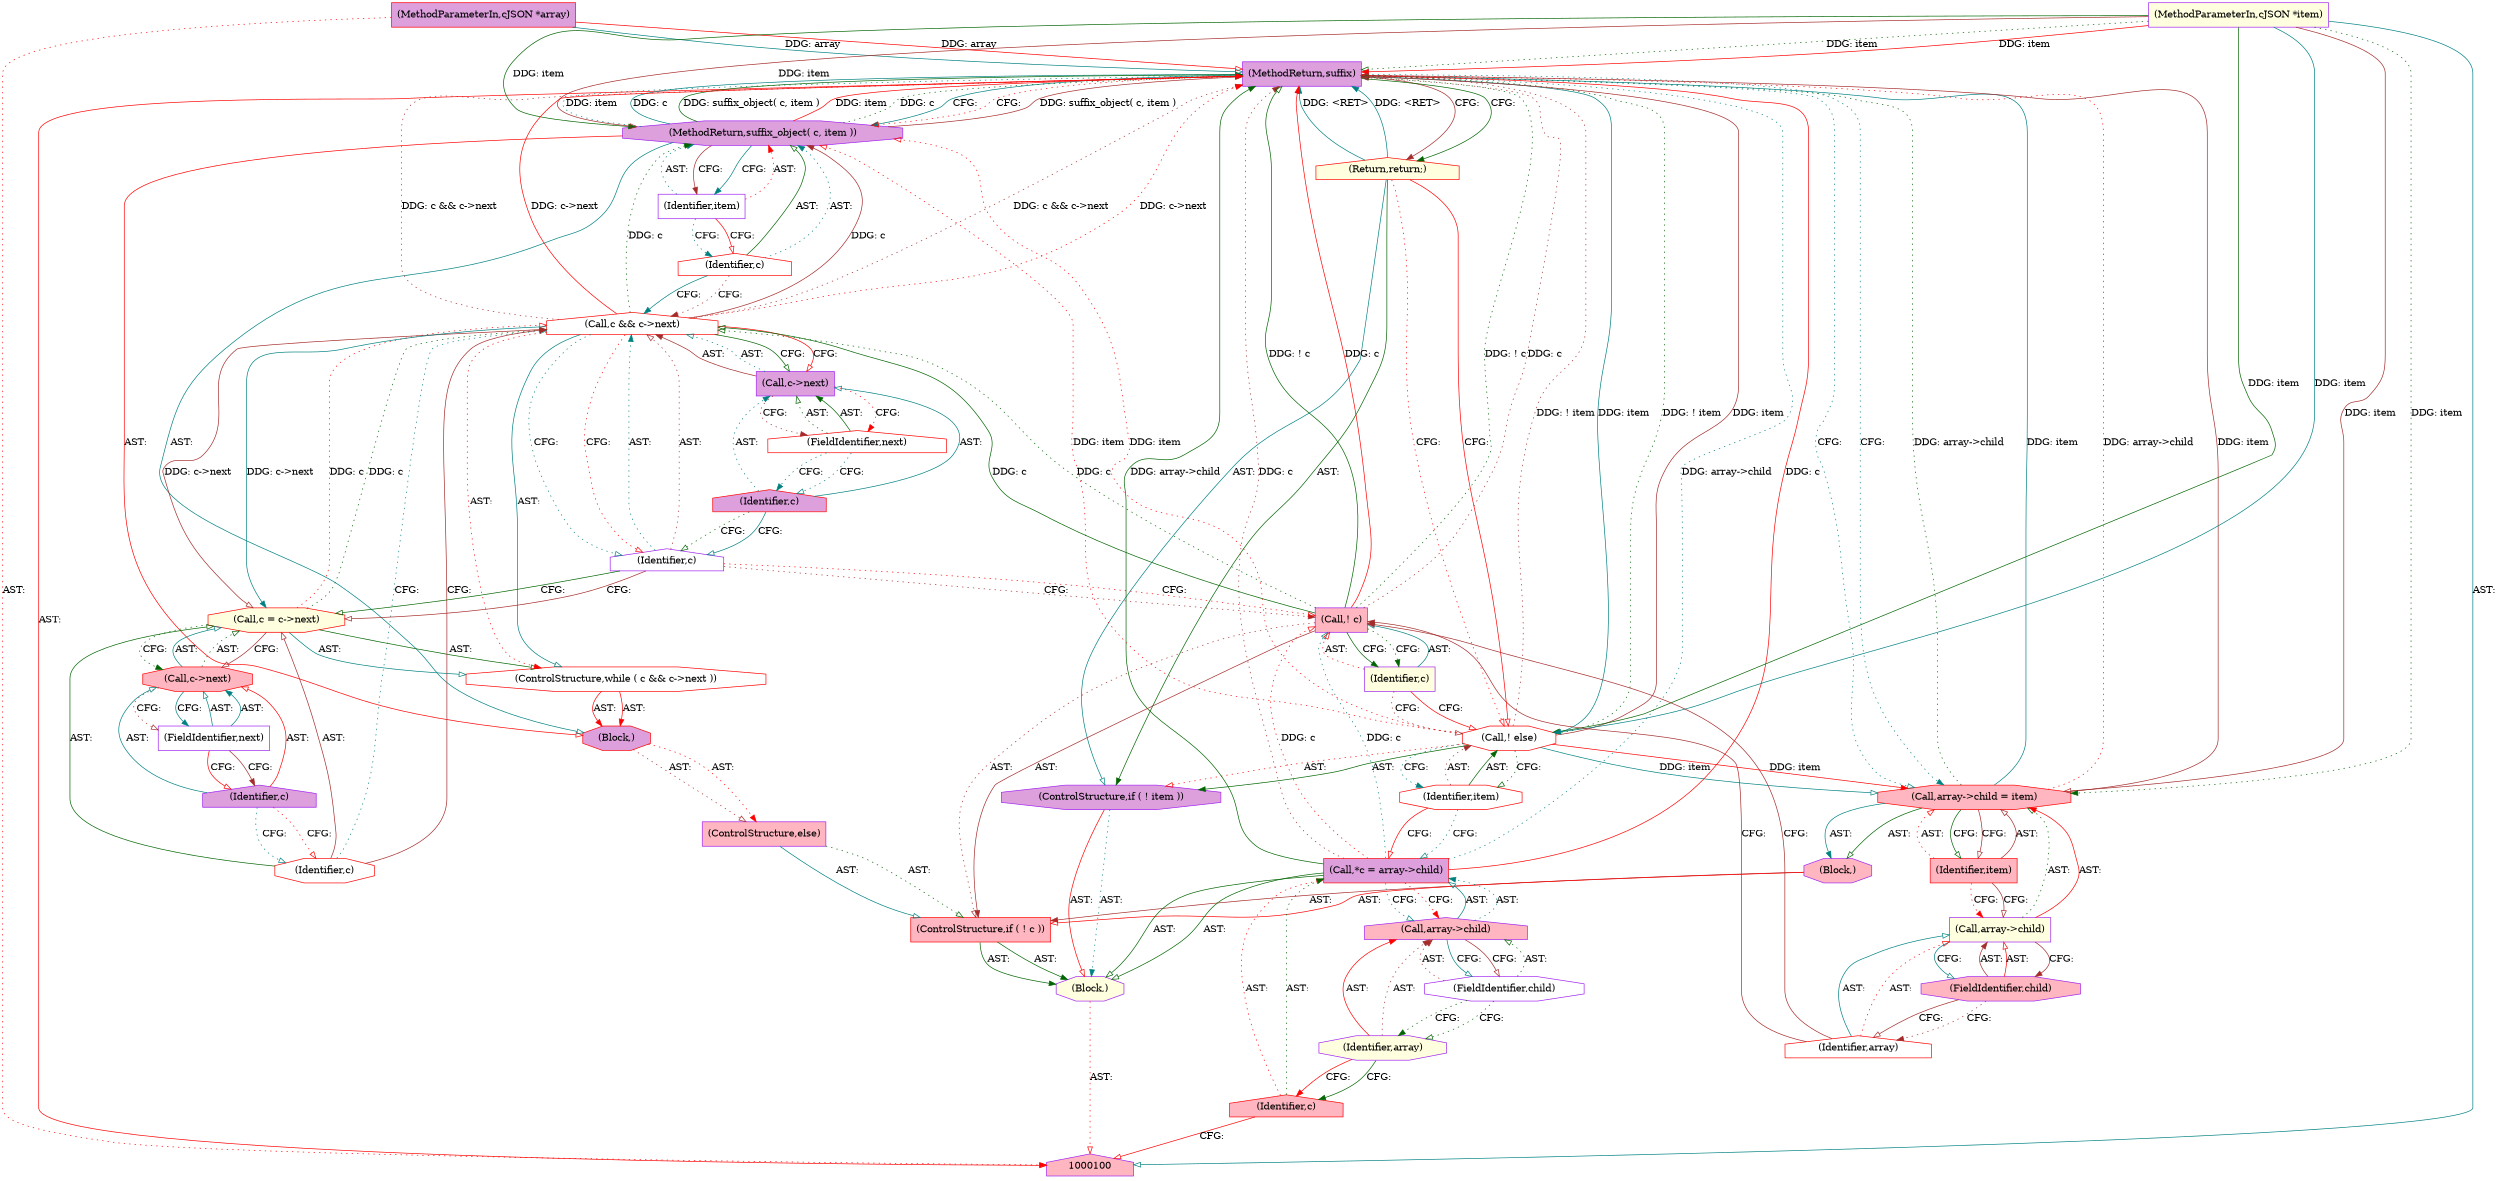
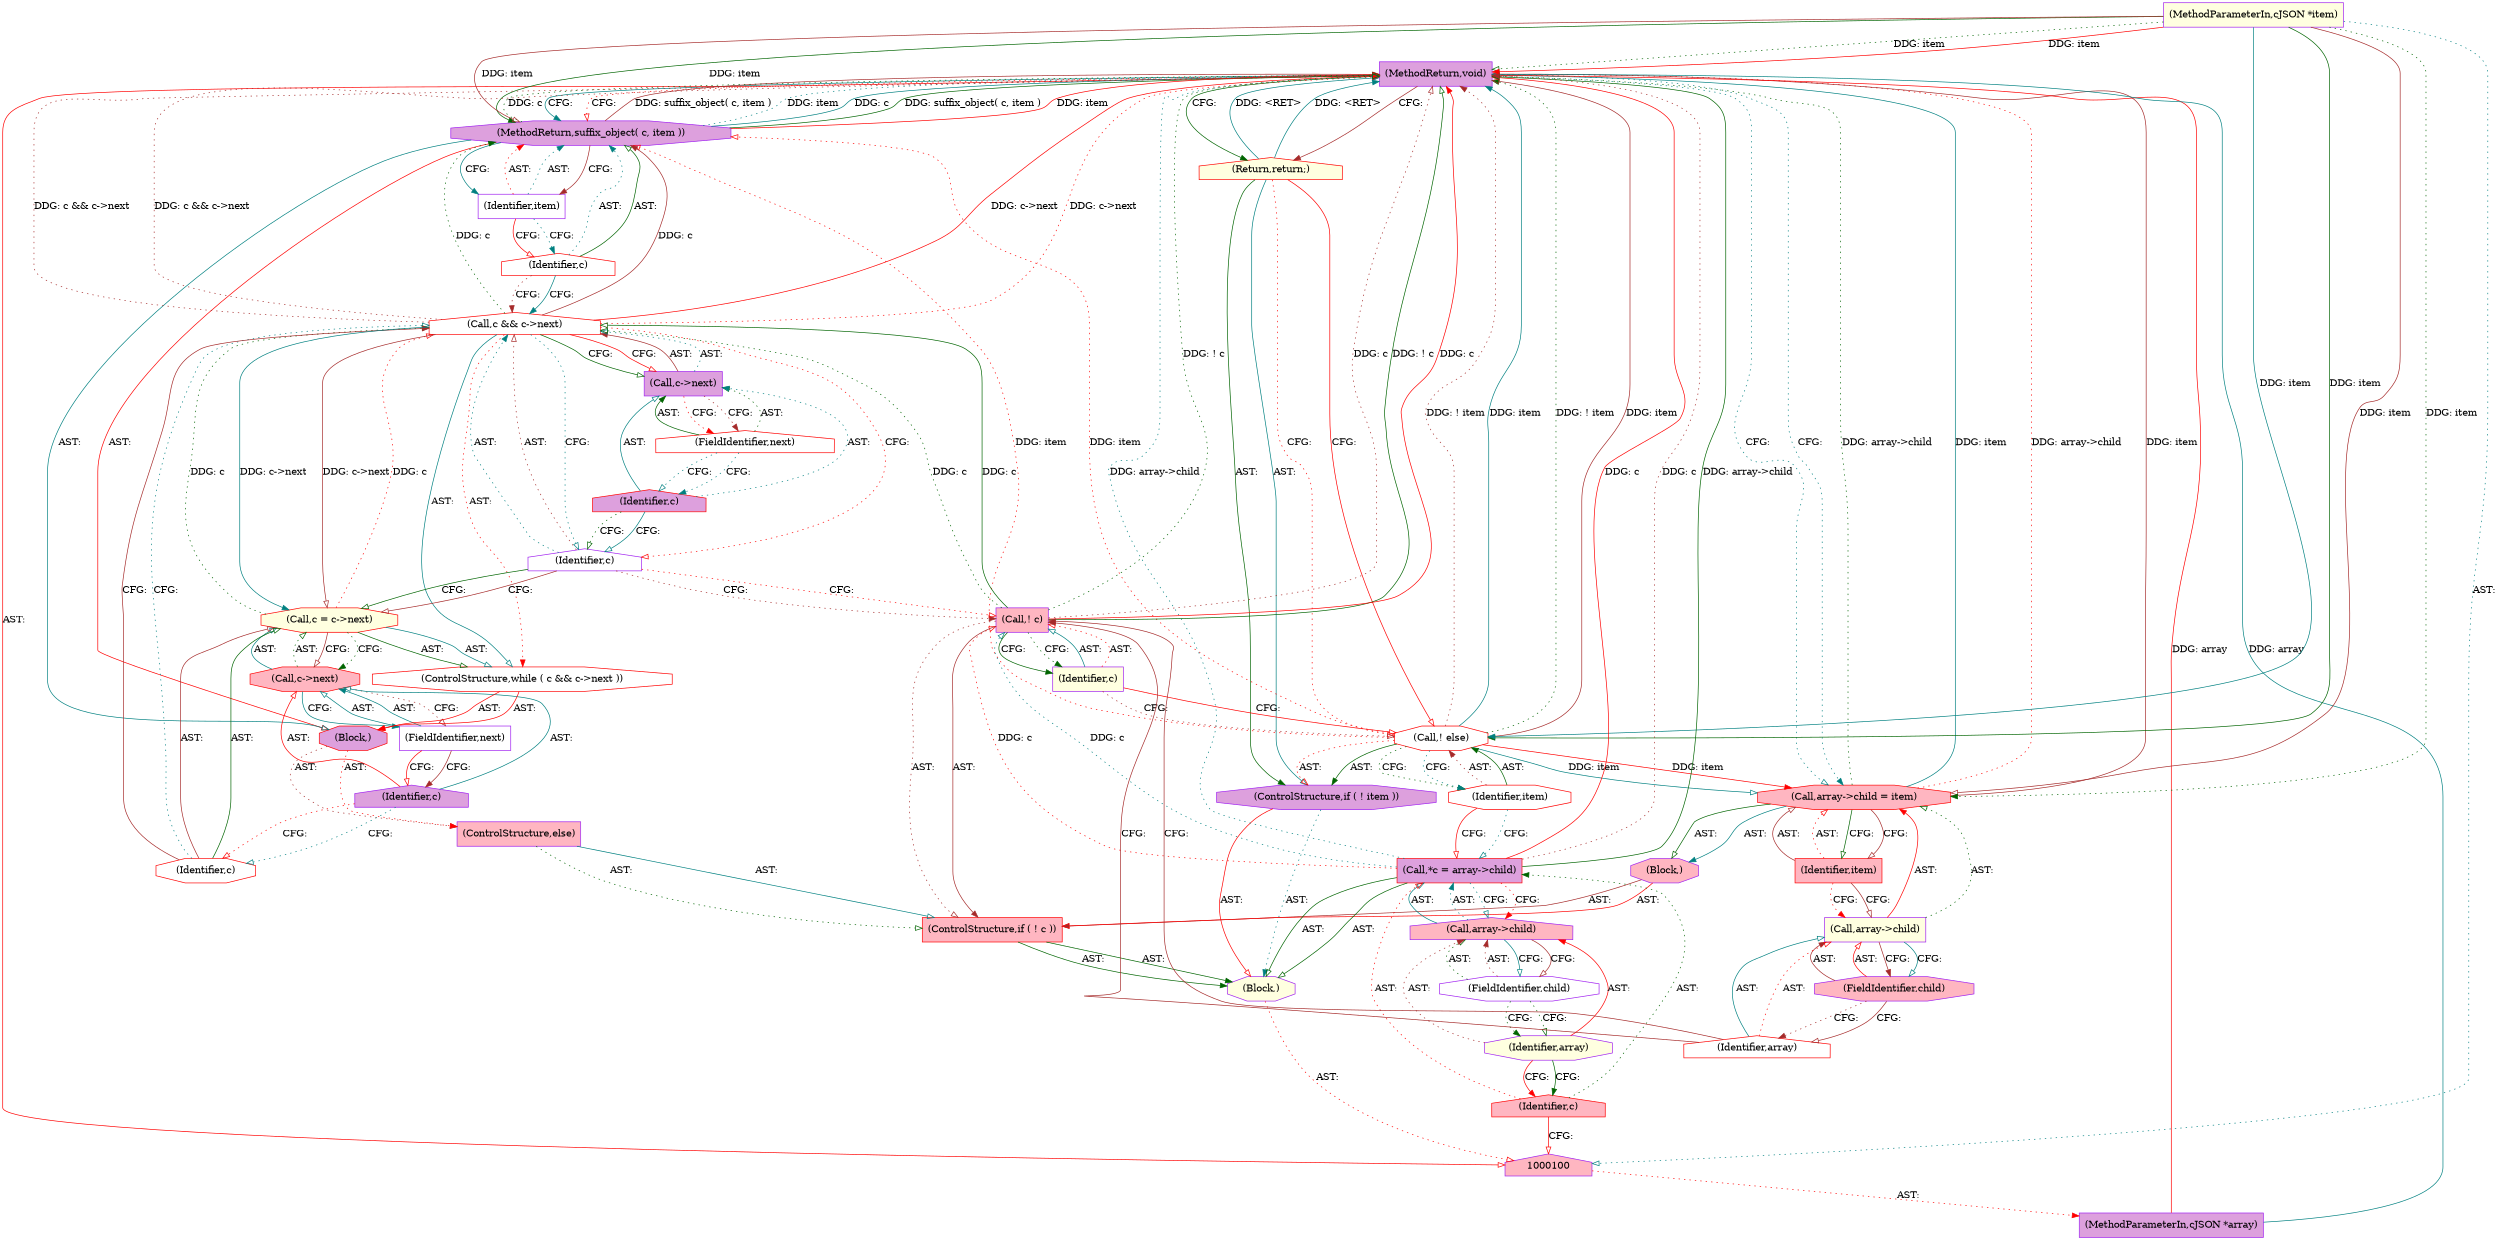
(484, 15) -> (2171, 1225)
(1302, 74) -> (1436, 74)
(3, 914) -> (1832, 1193)
(2405, 1122) -> (2469, 934)
